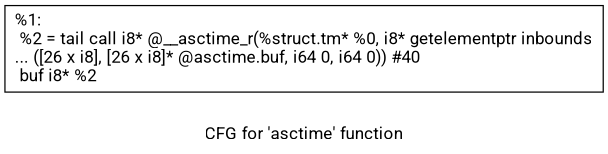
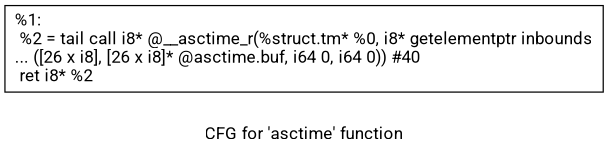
(56, 76) -> (54, 76)
